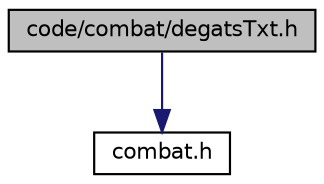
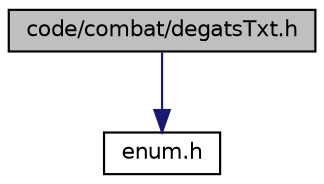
(162, 153) -> (162, 153)
